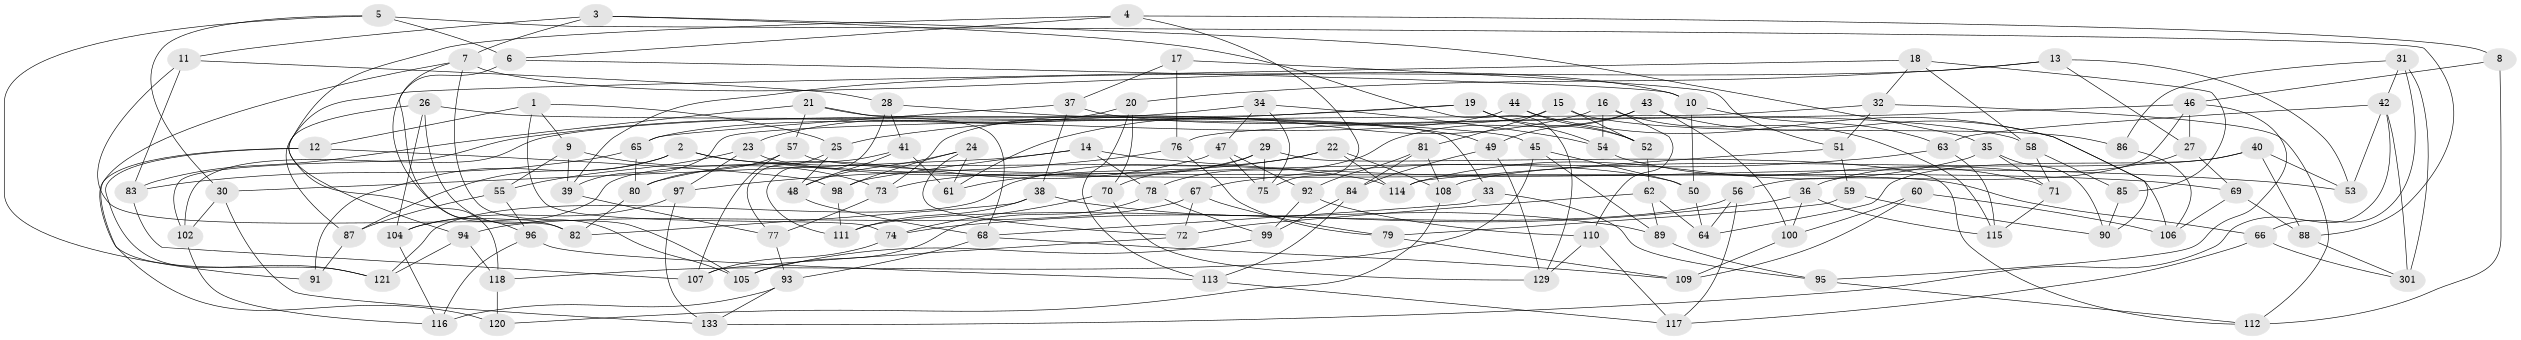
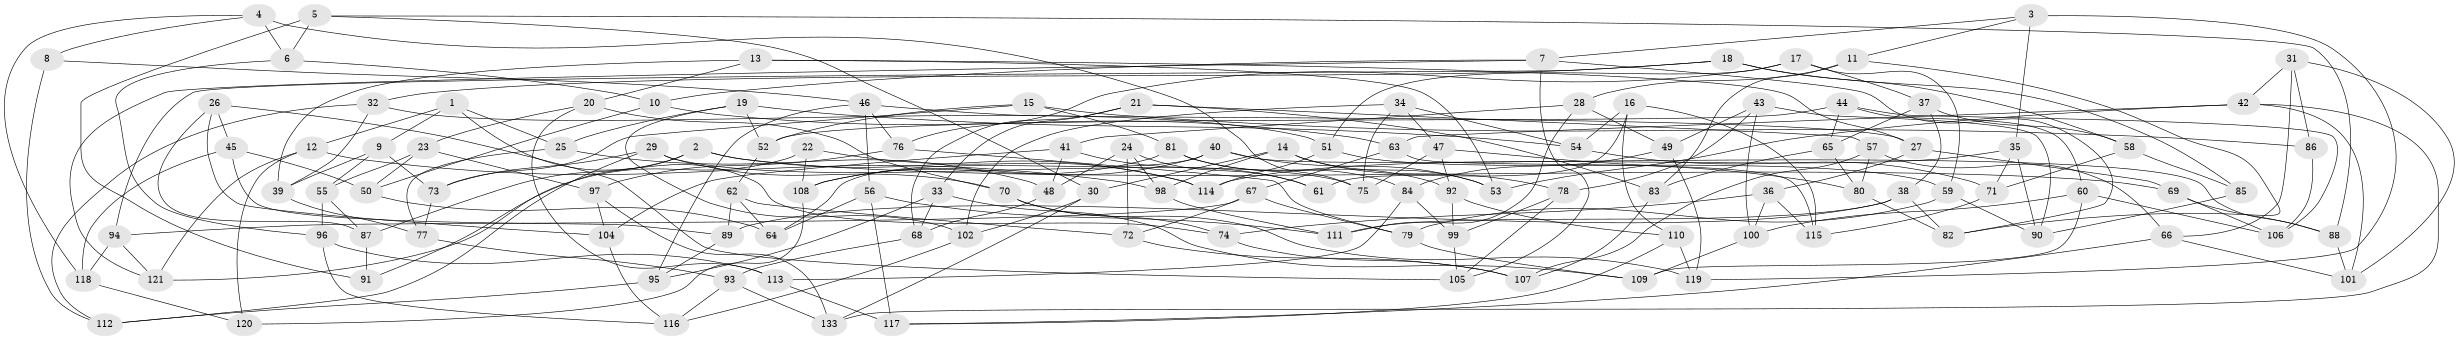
none -> (1927, 77)
none -> (1984, 121)
(1141, 170) -> none
(1316, 255) -> (1301, 264)
(1541, 281) -> (1694, 281)
(2408, 281) -> (2349, 281)
